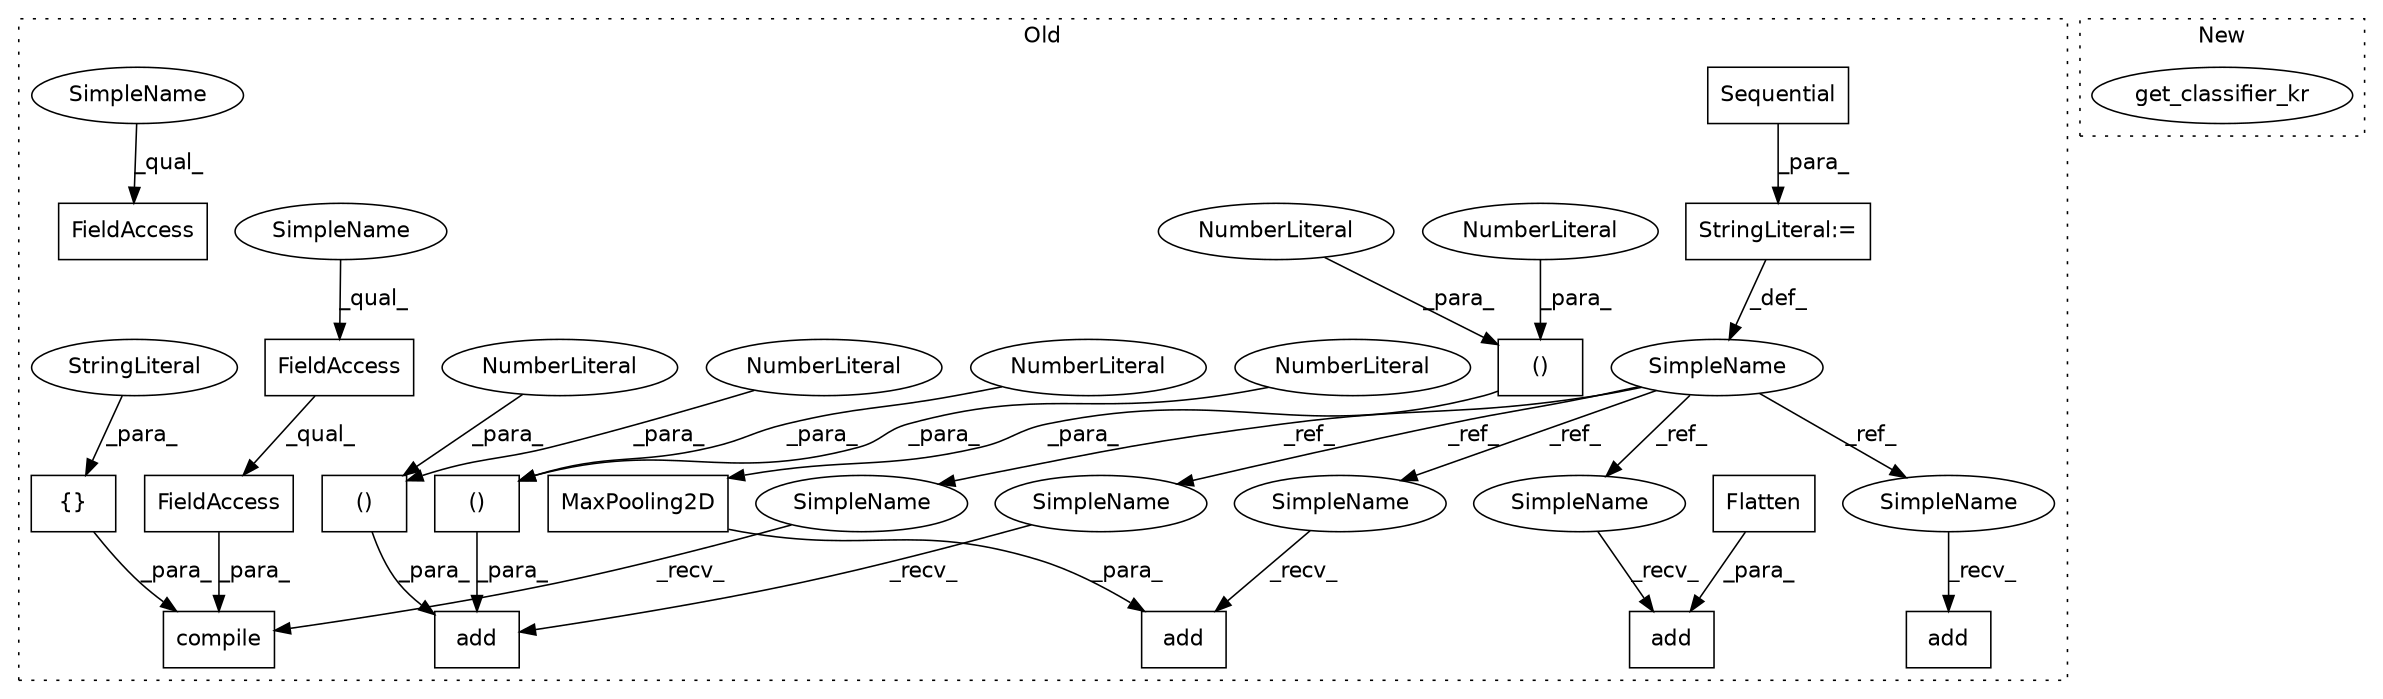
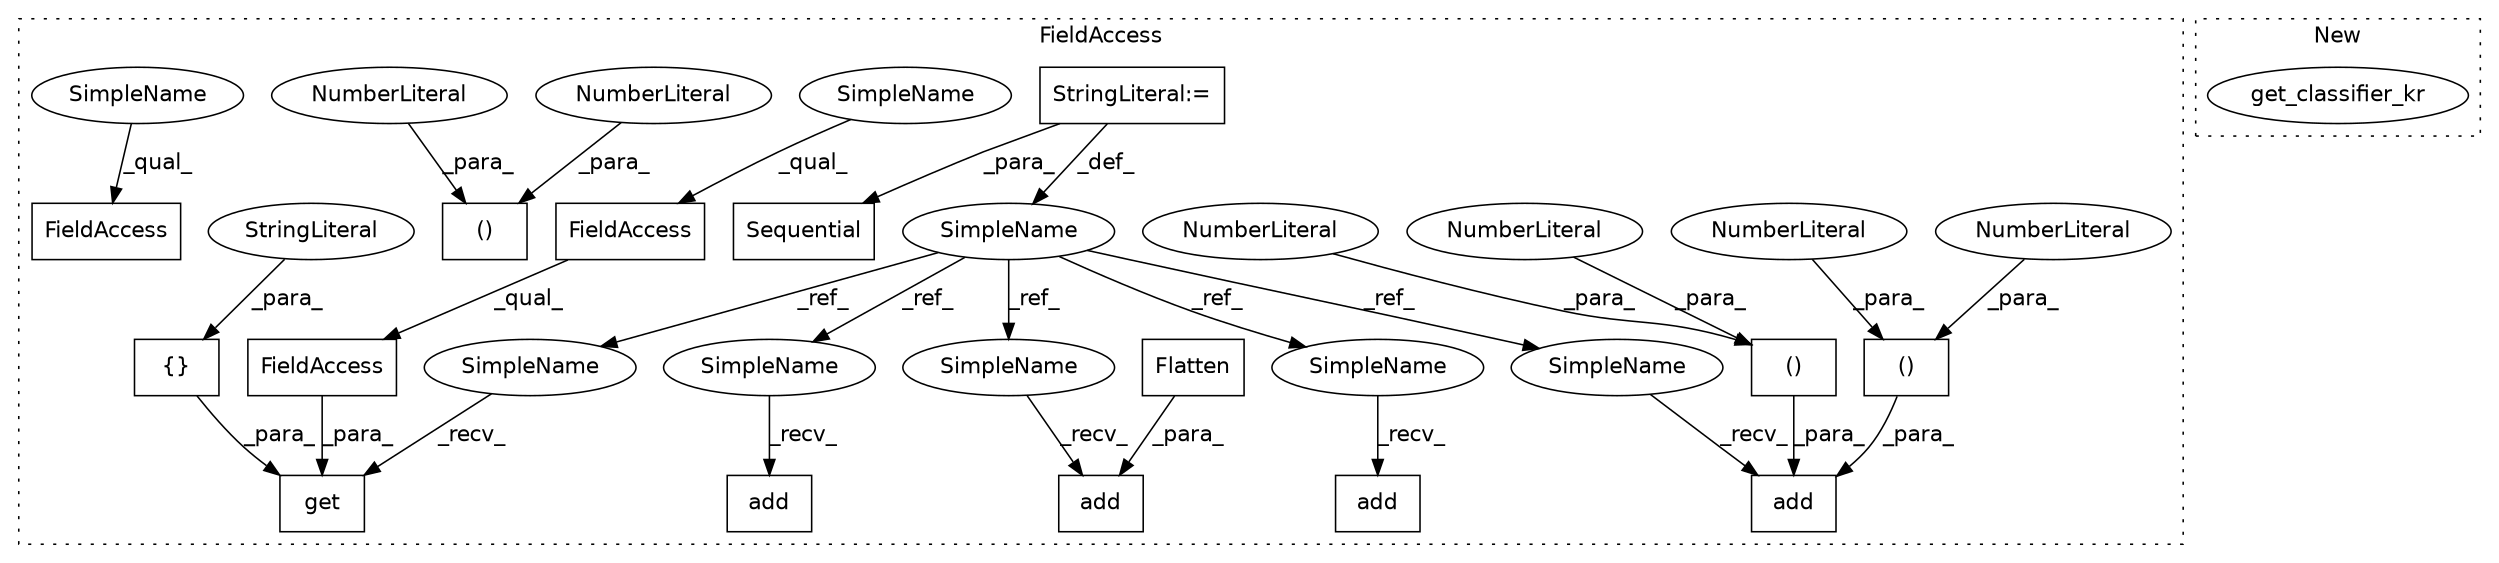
(1043, 37) -> (1101, 37)
(1778, 156) -> (968, 158)
(638, 504) -> none
(219, 640) -> (322, 504)
